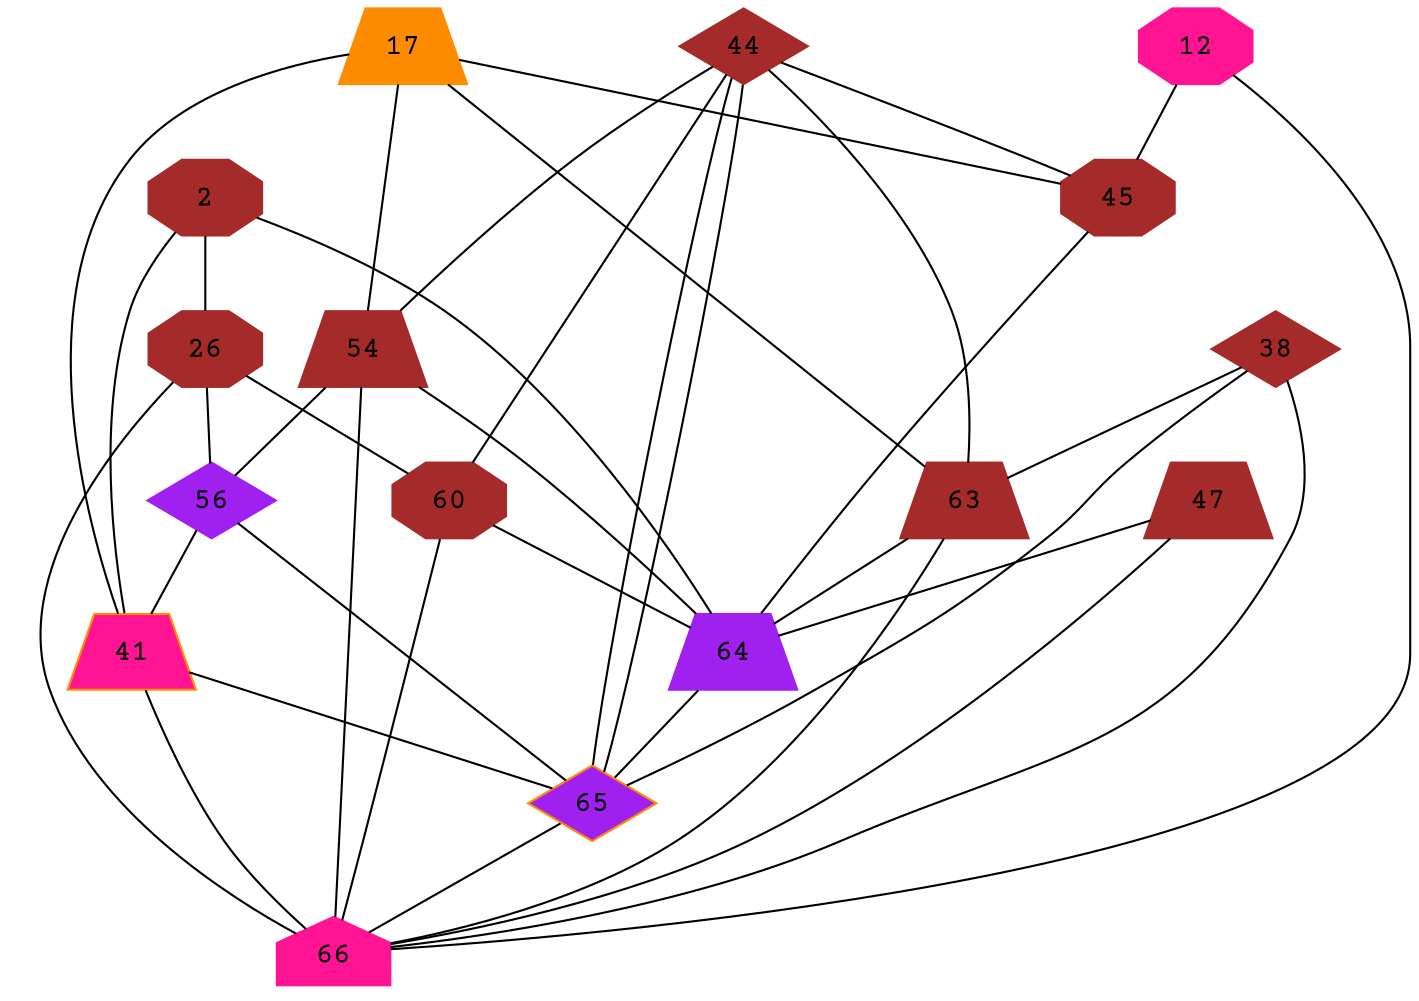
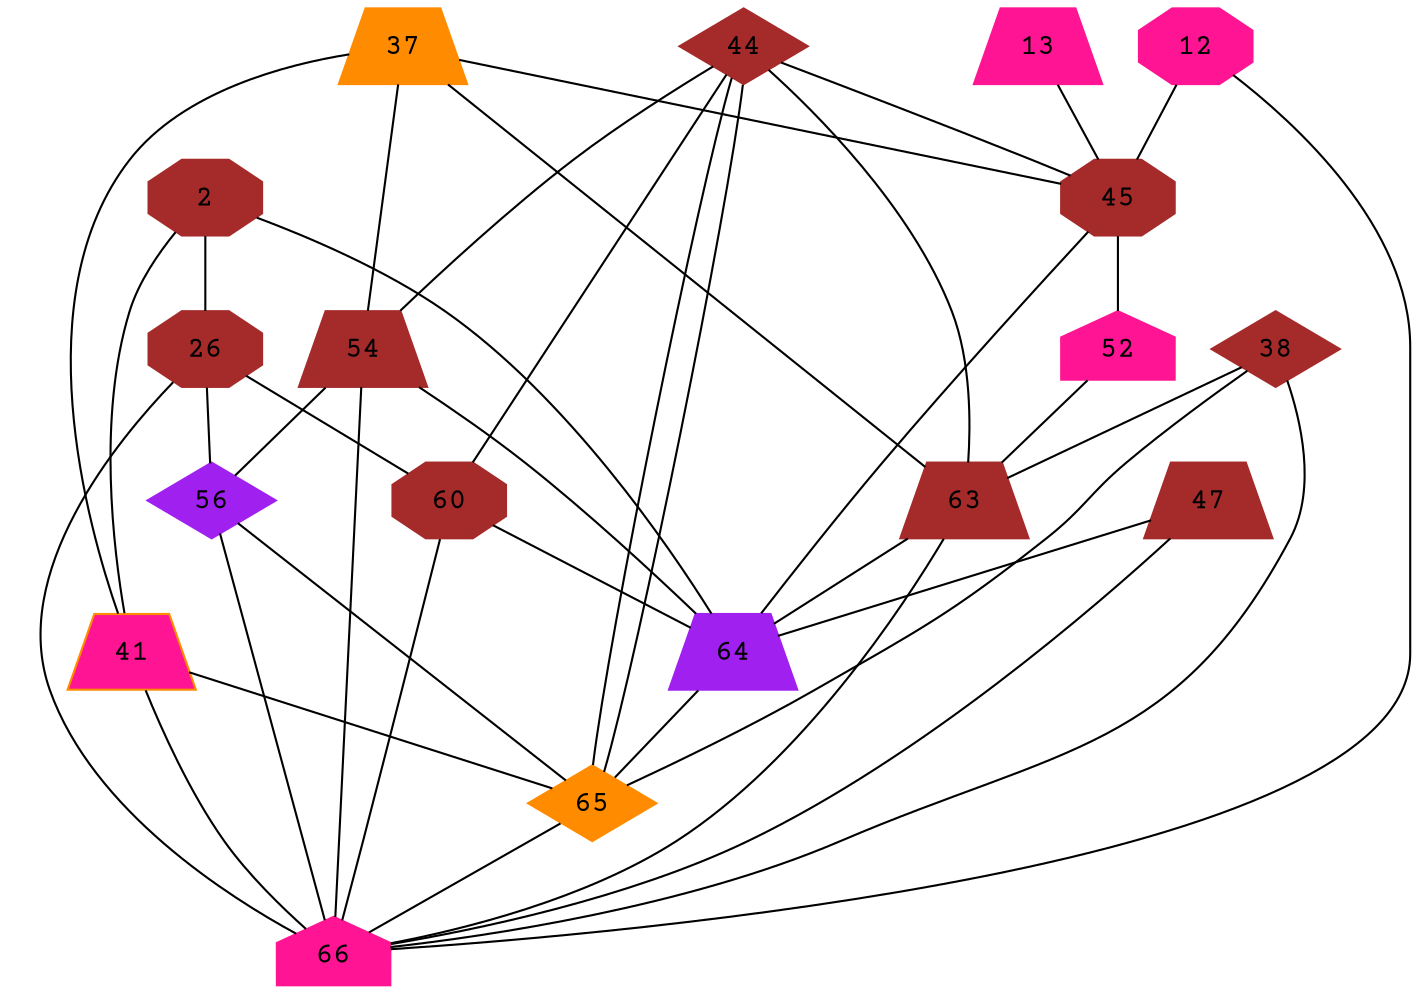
(403, 46) -> (403, 46)
none -> (1038, 46)
none -> (1118, 349)
(174, 572) -> (272, 727)
(592, 803) -> (592, 803)
